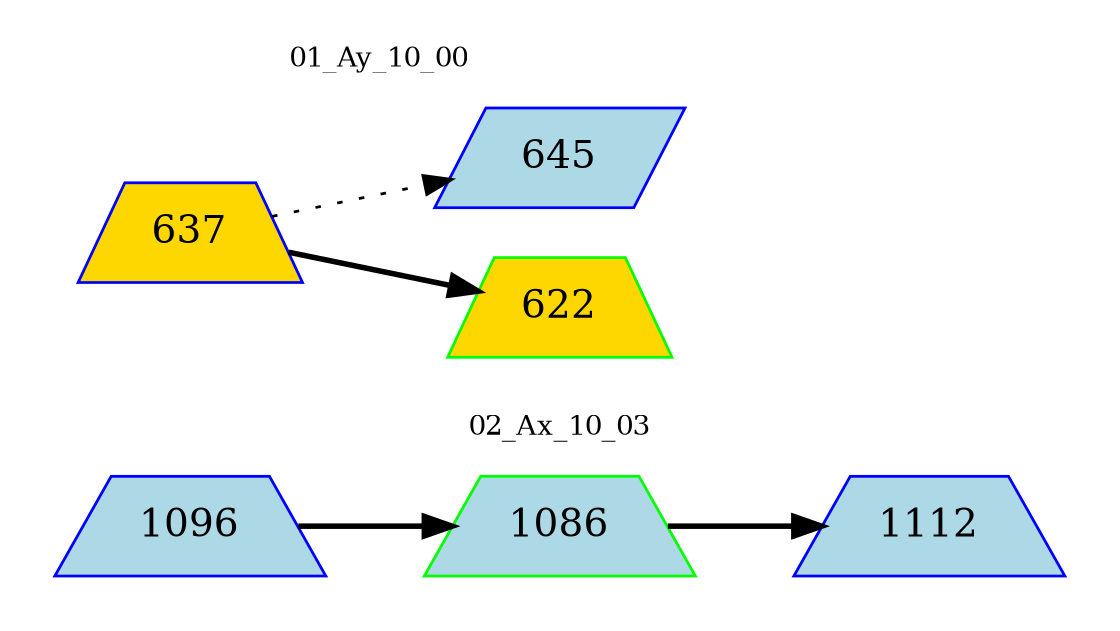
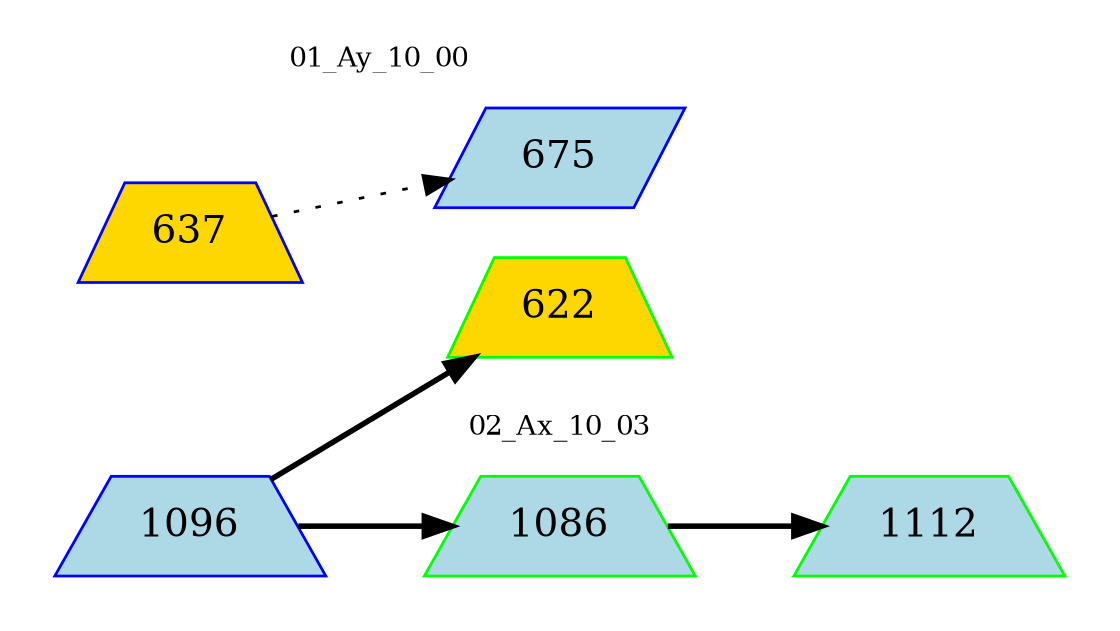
(560, 158) -> (560, 158)
(370, 269) -> (361, 425)
(929, 526) -> (929, 526)
